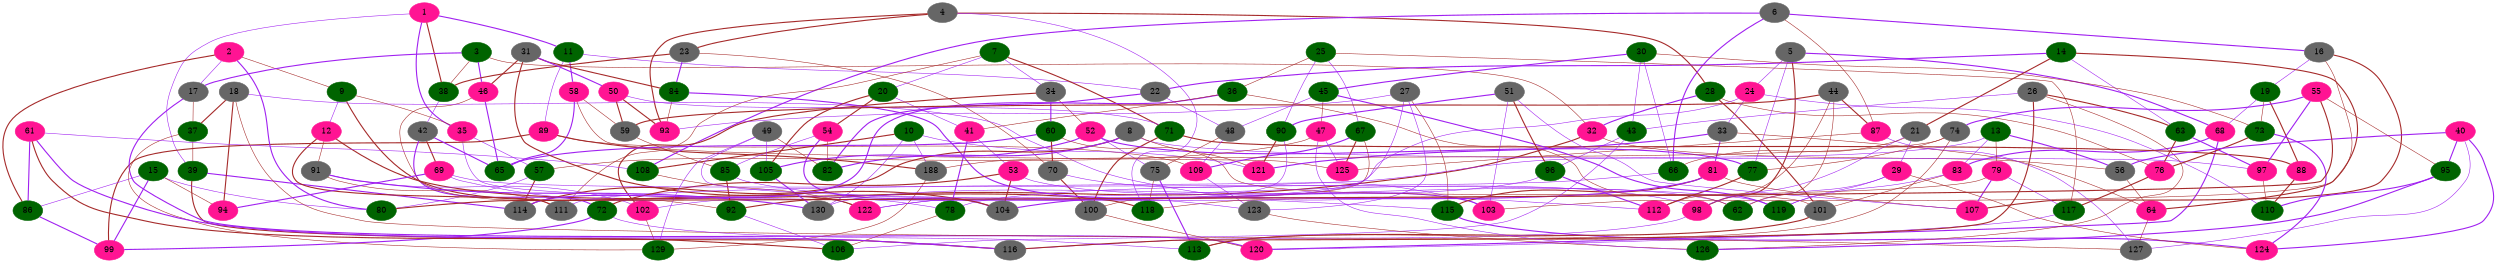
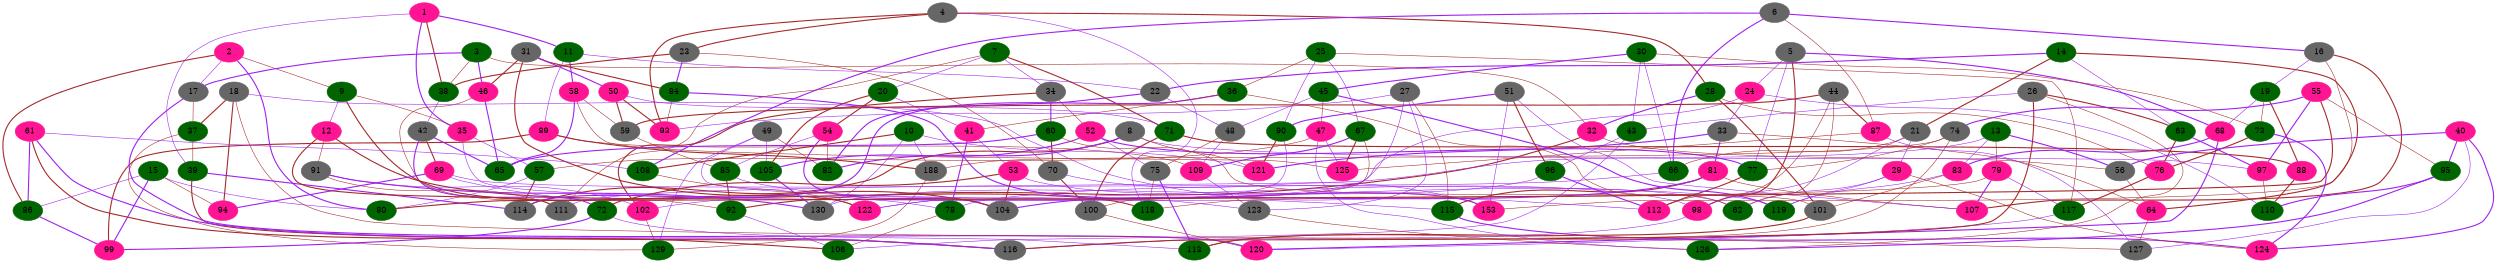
(1489, 211) -> (1489, 211)
